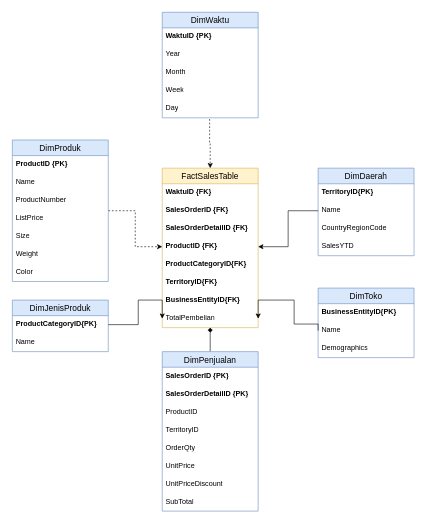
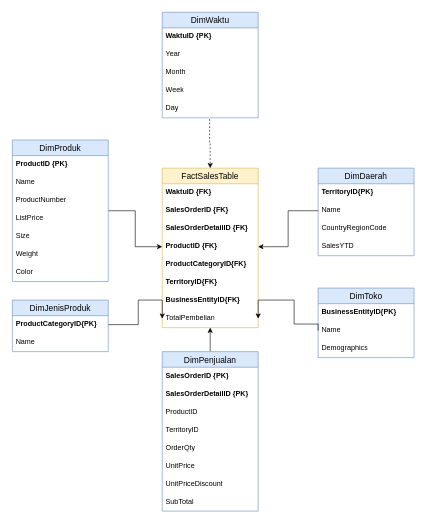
(135, 228) -> (135, 228)
(210, 334) -> (210, 333)
